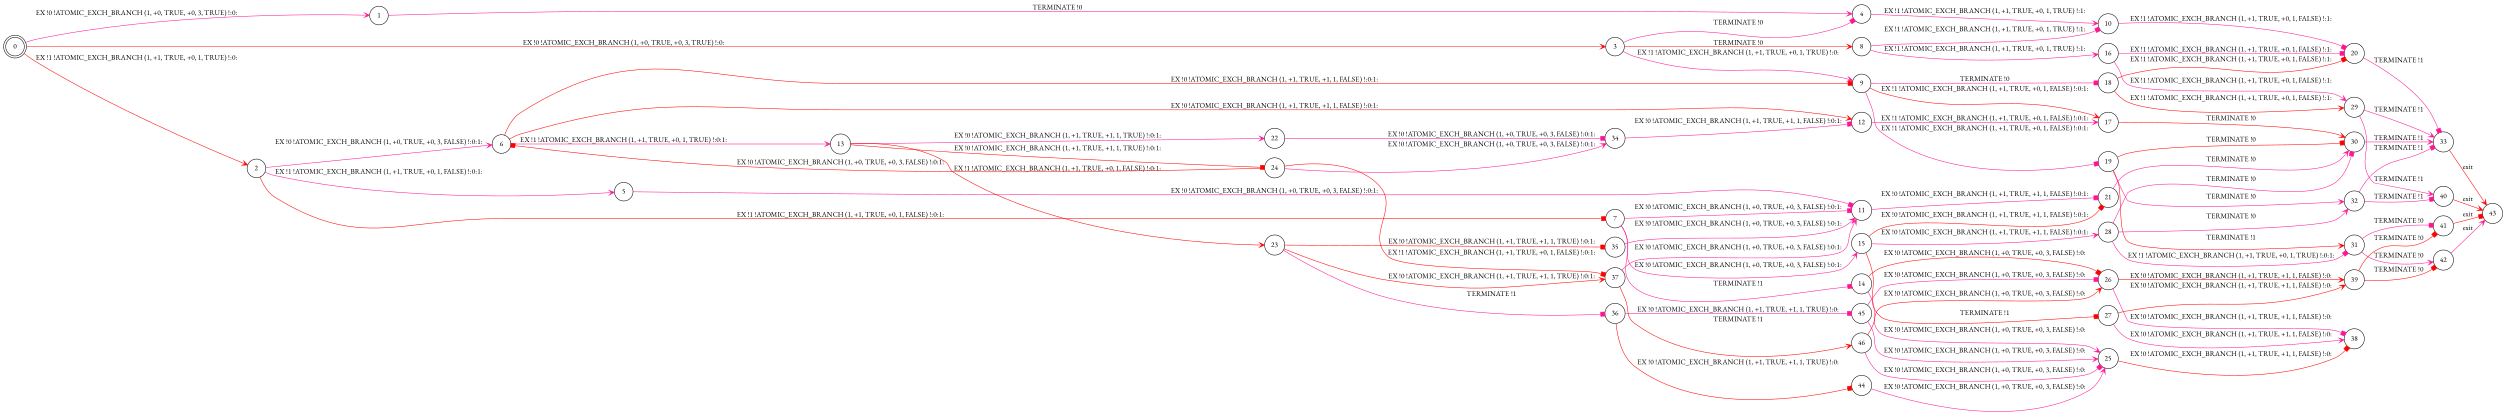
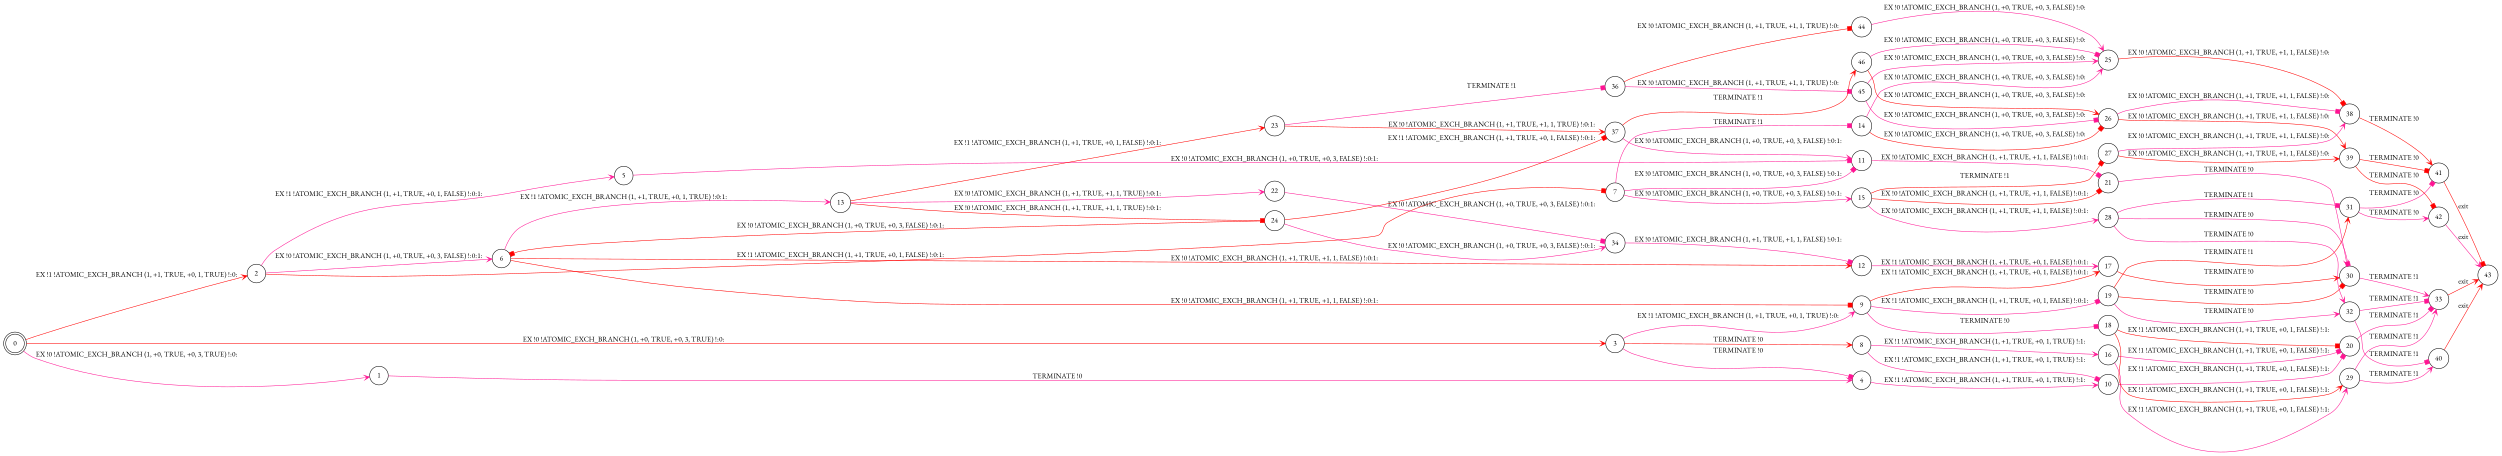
none -> (2396, 136)
(1615, 247) -> none
(2231, 256) -> (2229, 195)
